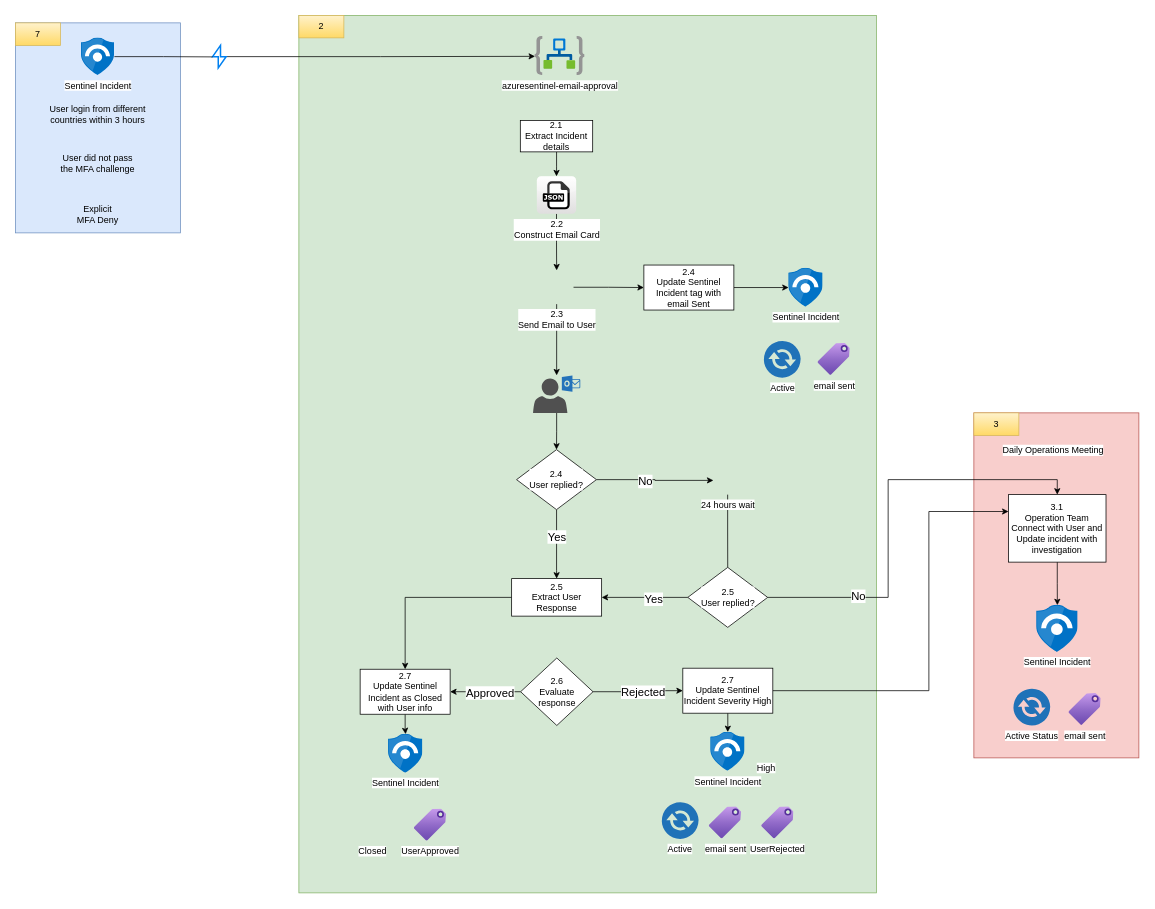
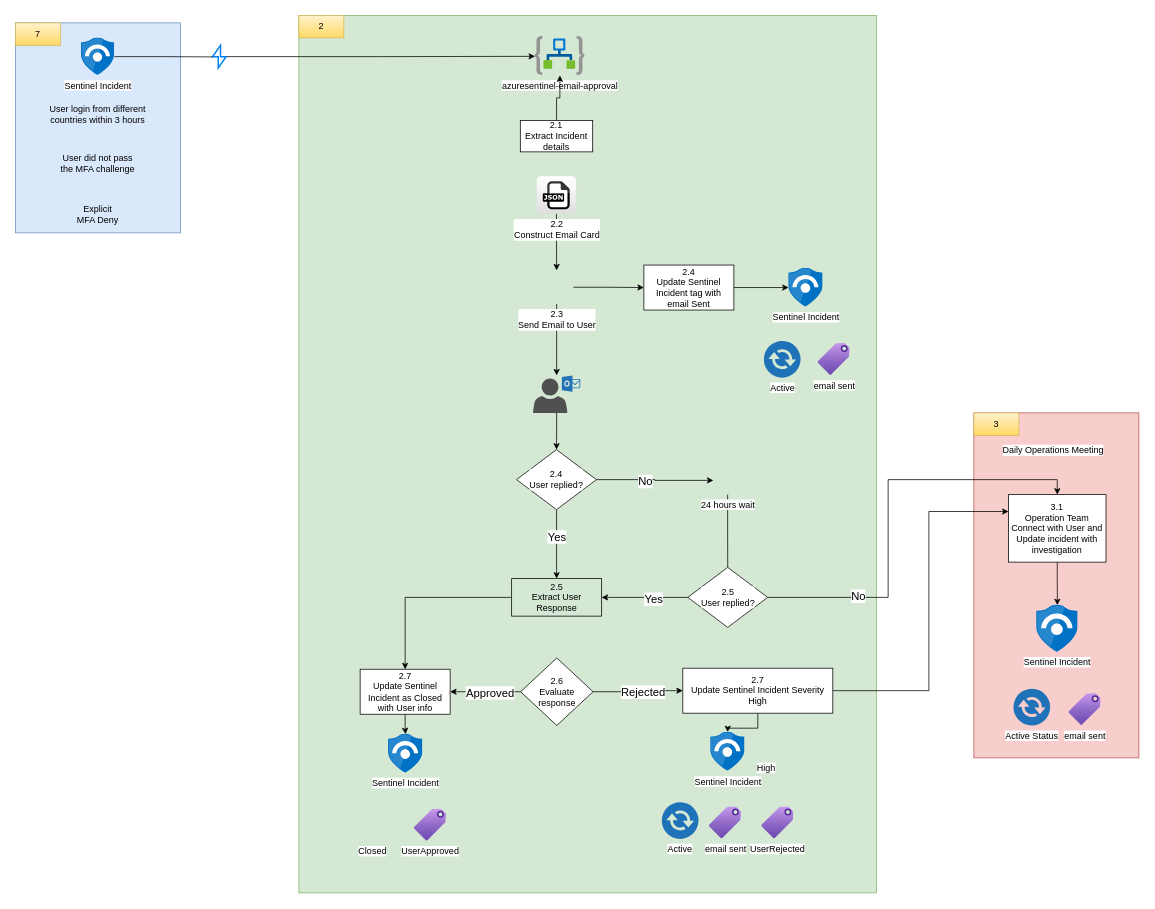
(557, 161) -> (557, 106)
(557, 597) -> (557, 597)
(728, 691) -> (758, 691)
